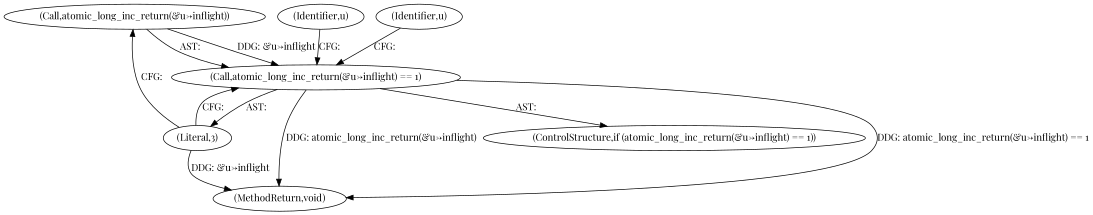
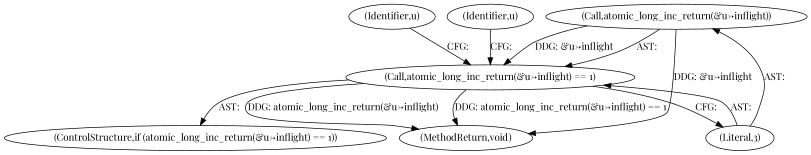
(153, 77) -> (776, 77)
(215, 108) -> (743, 108)
(258, 108) -> (708, 108)
(196, 178) -> (644, 121)
